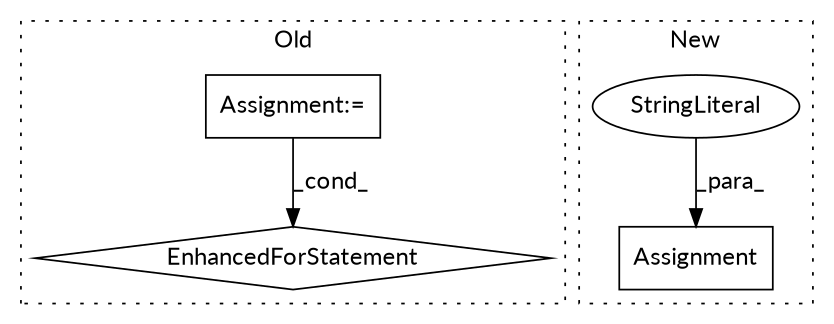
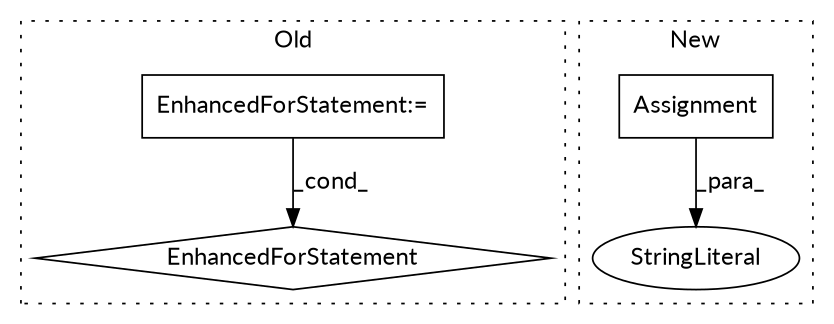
(293, 106) -> (293, 106)
(696, 174) -> (696, 174)
